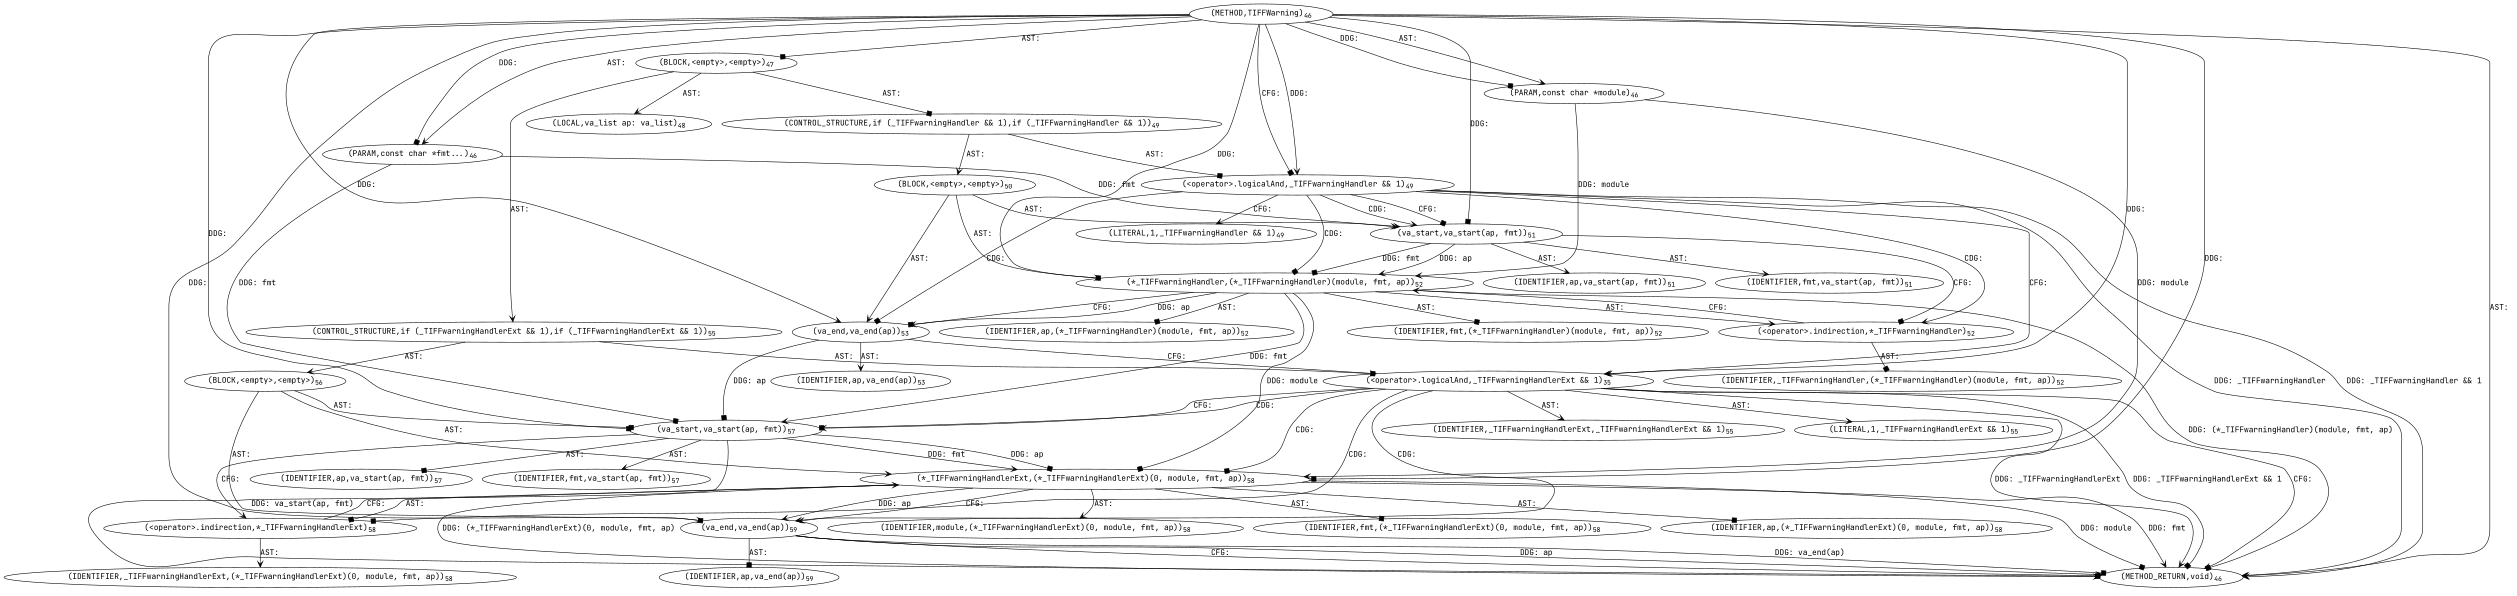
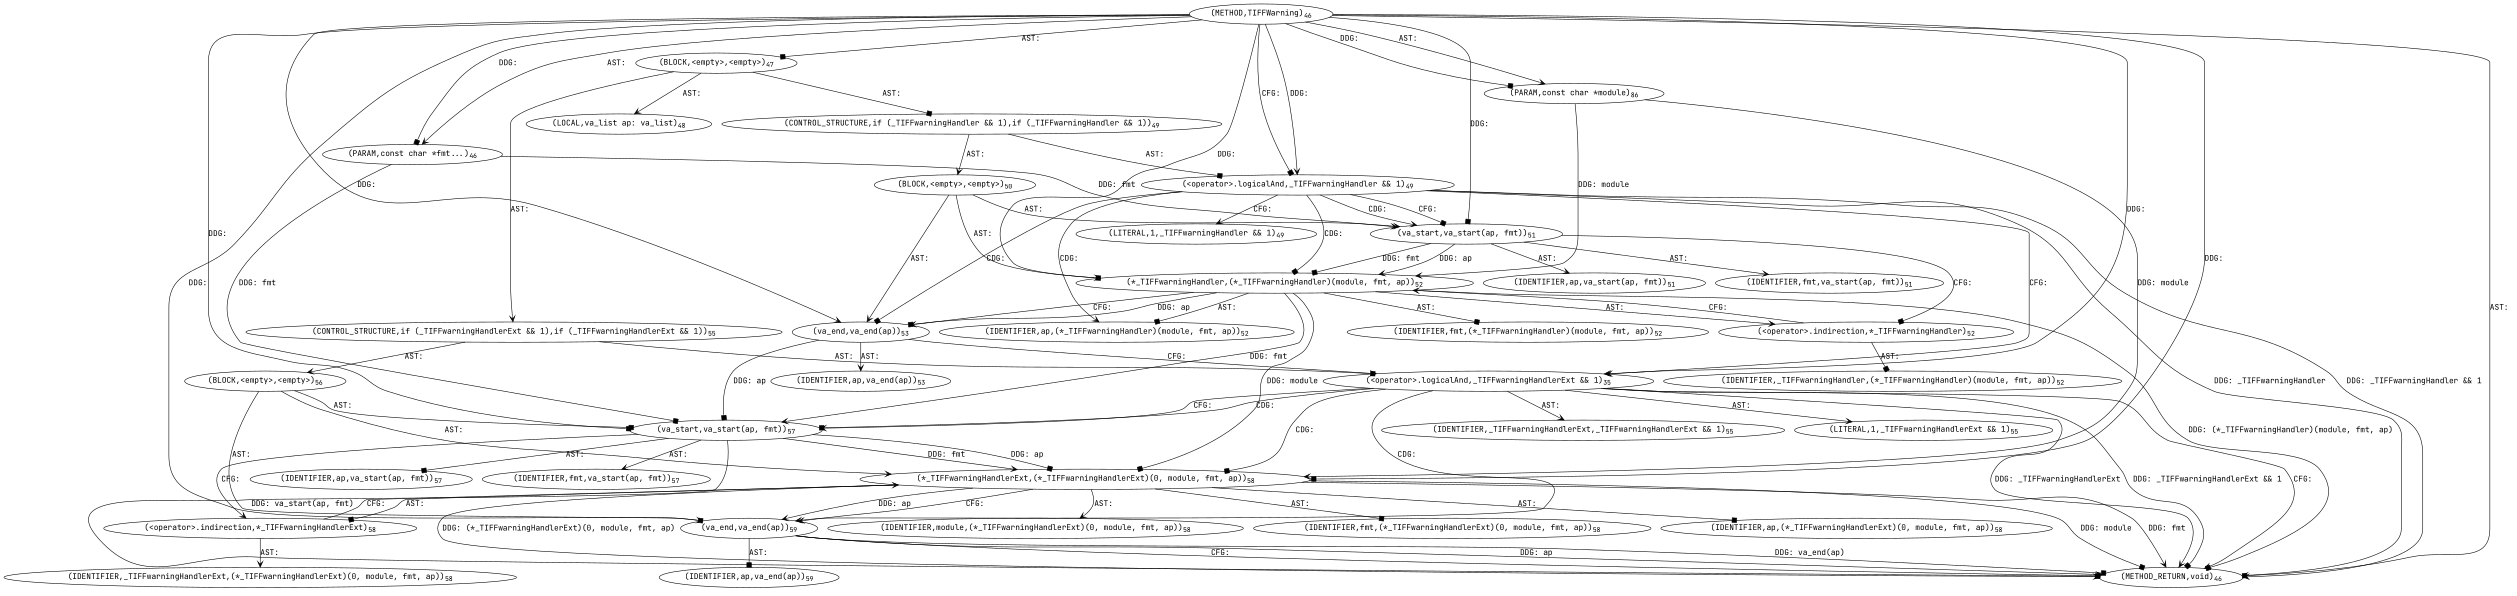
(2274, 40) -> (2274, 40)
(1635, 93) -> (1635, 93)
(1744, 219) -> (1070, 226)
(971, 505) -> none
